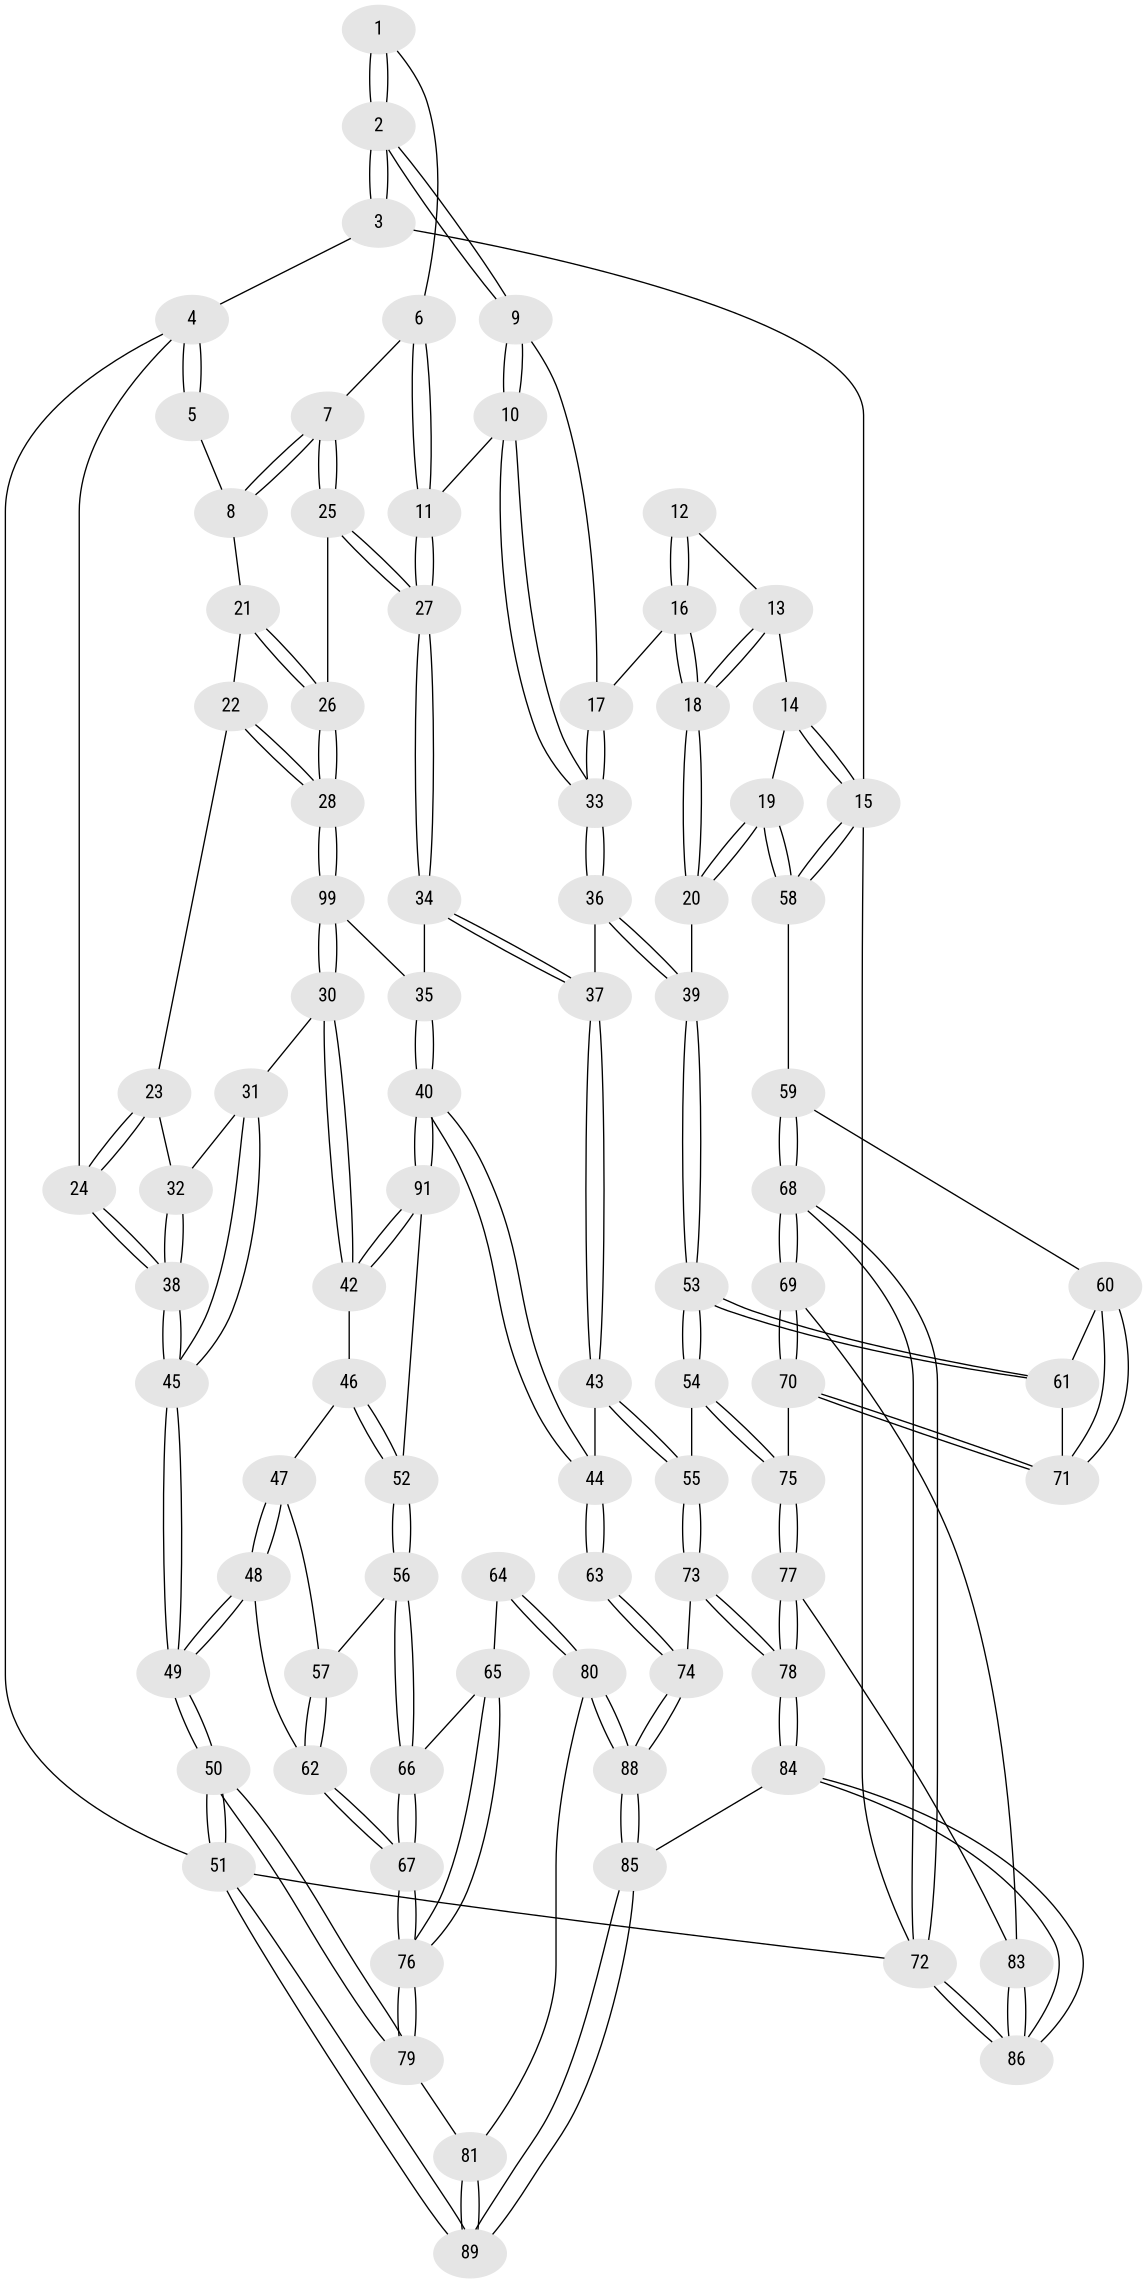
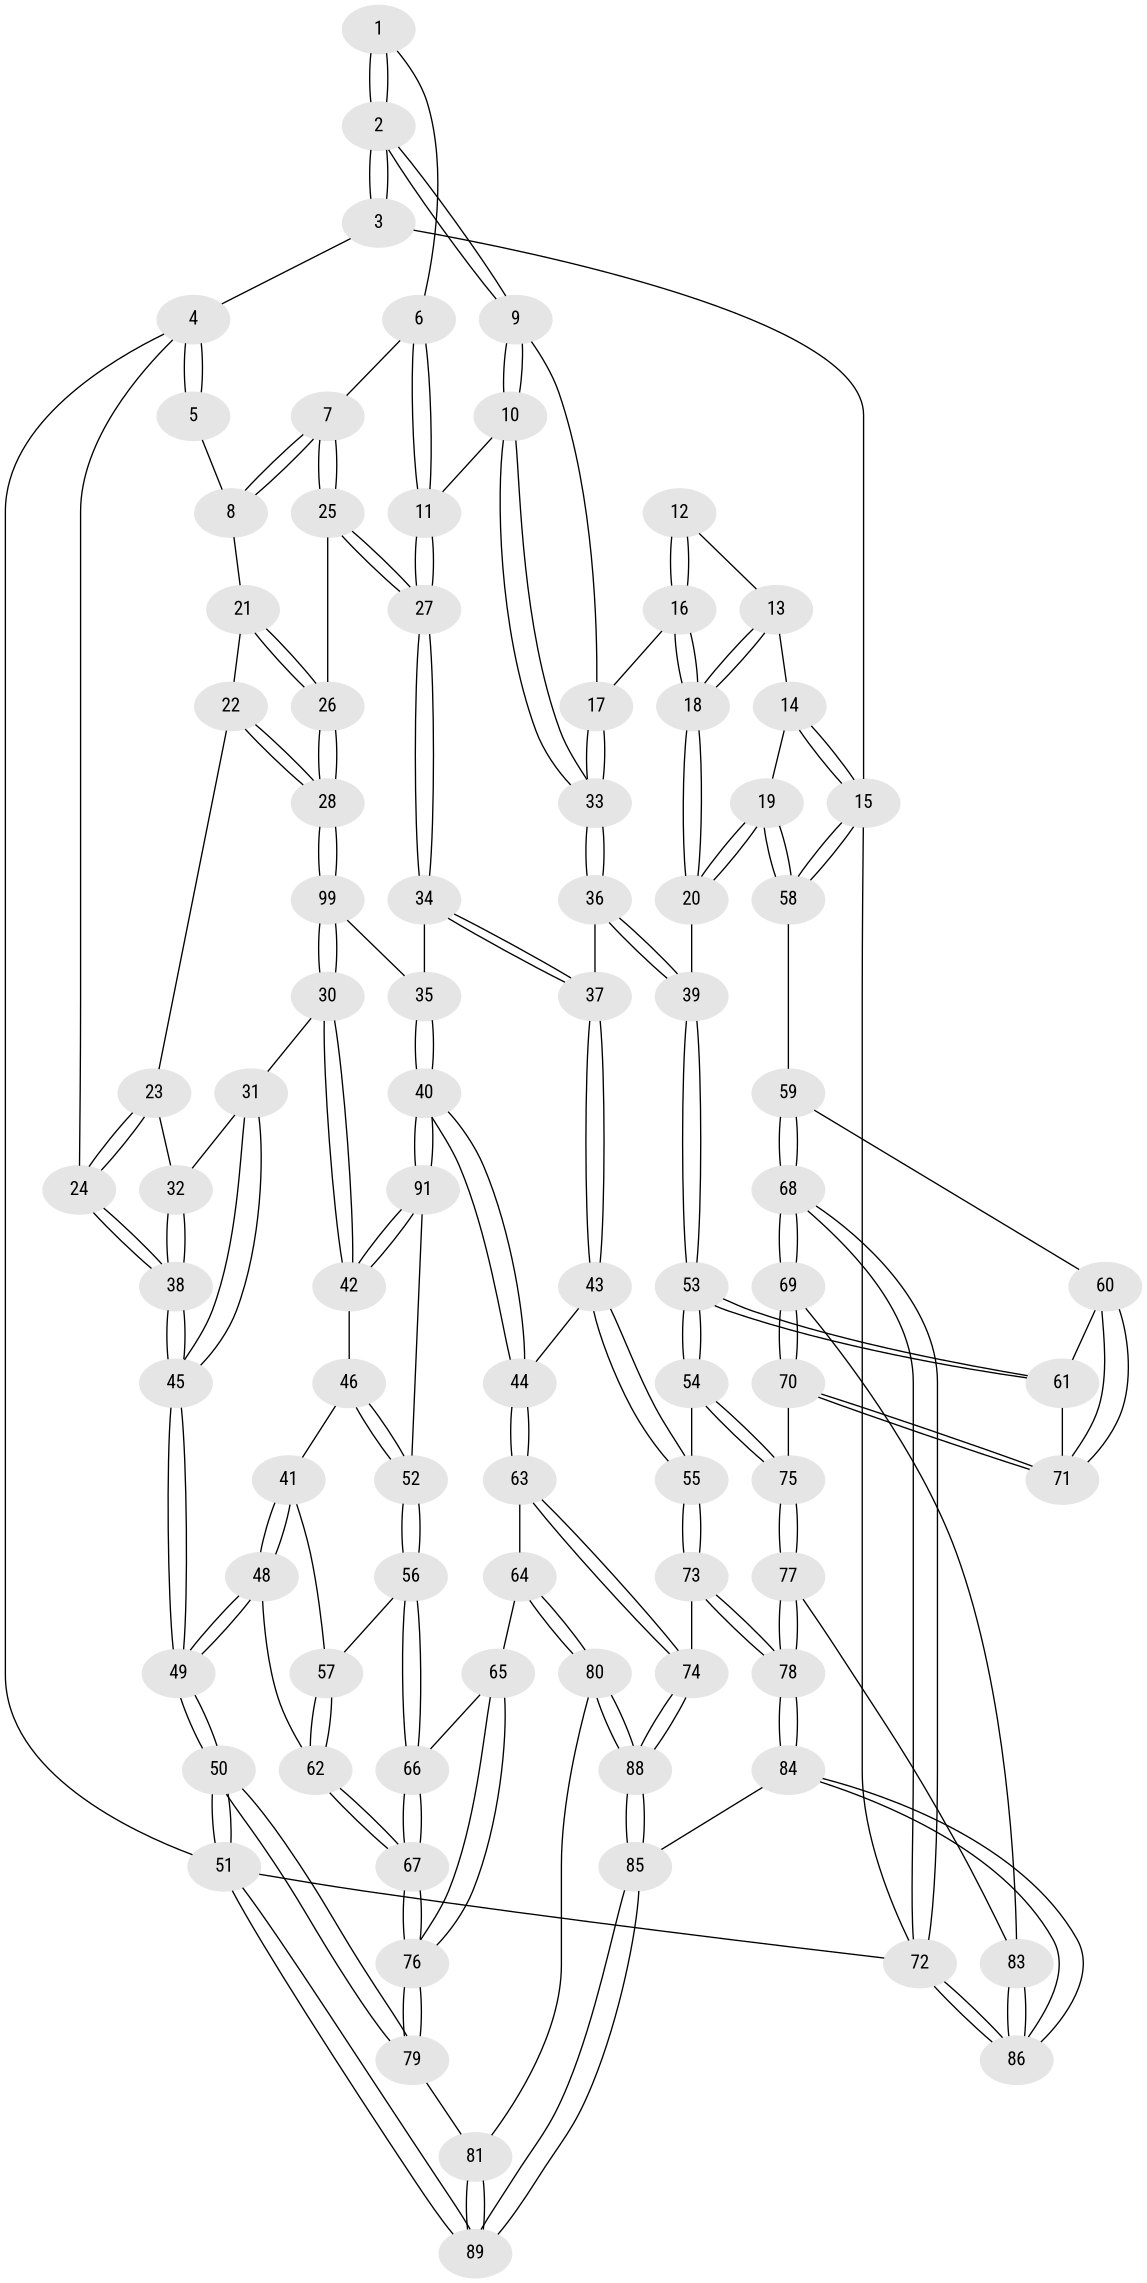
(279, 1480) -> (289, 1480)
none -> (520, 1529)
